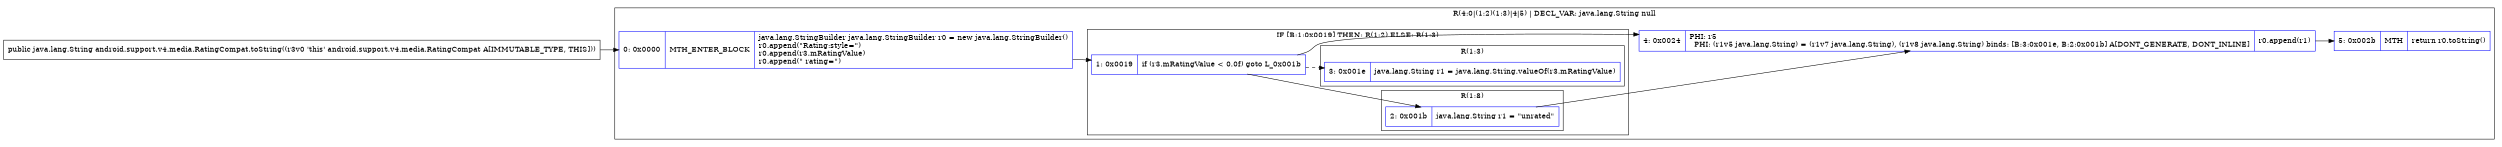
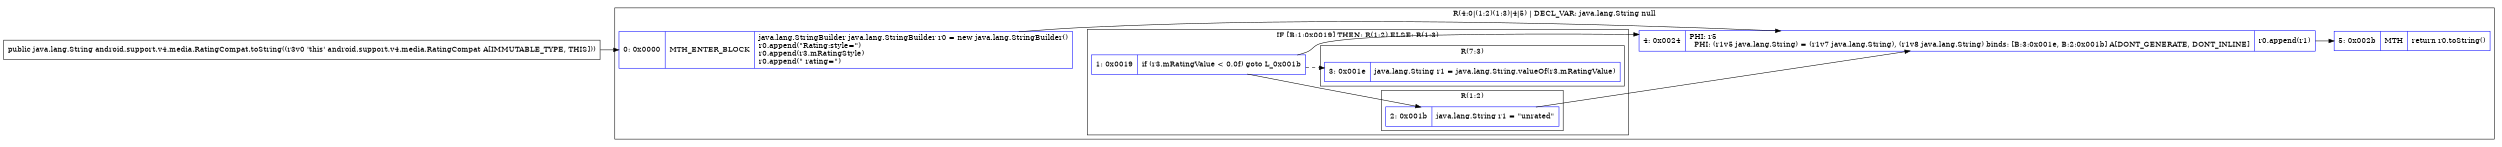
(1472, 52) -> (1472, 52)
(812, 54) -> (812, 54)
(1079, 60) -> (1397, 22)
(1472, 96) -> (1472, 96)
